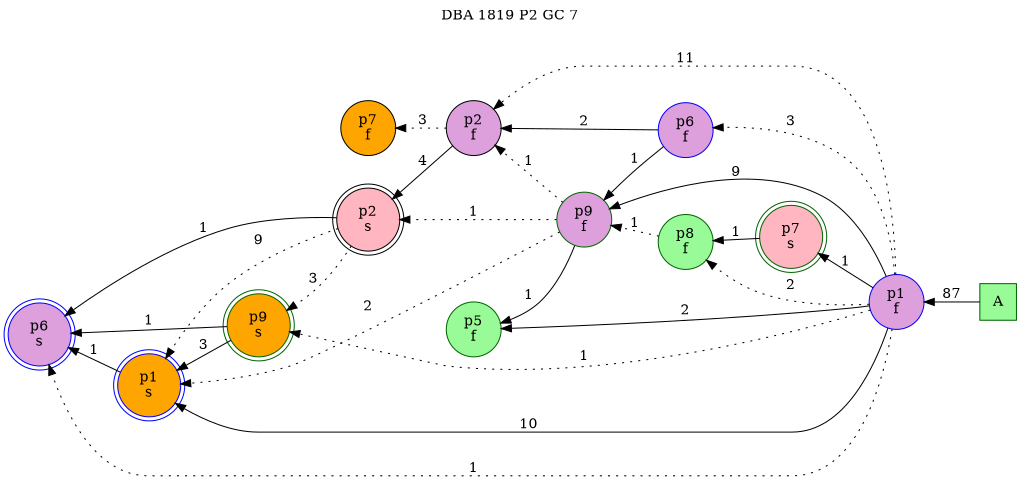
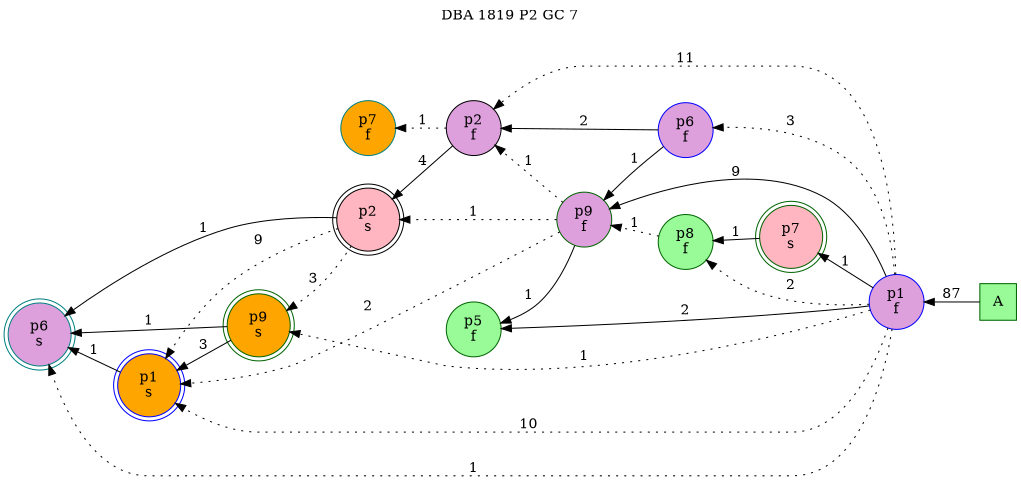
(423, 120) -> (423, 120)
(368, 128) -> (368, 128)
(40, 334) -> (40, 334)
(561, 432) -> (561, 432)
